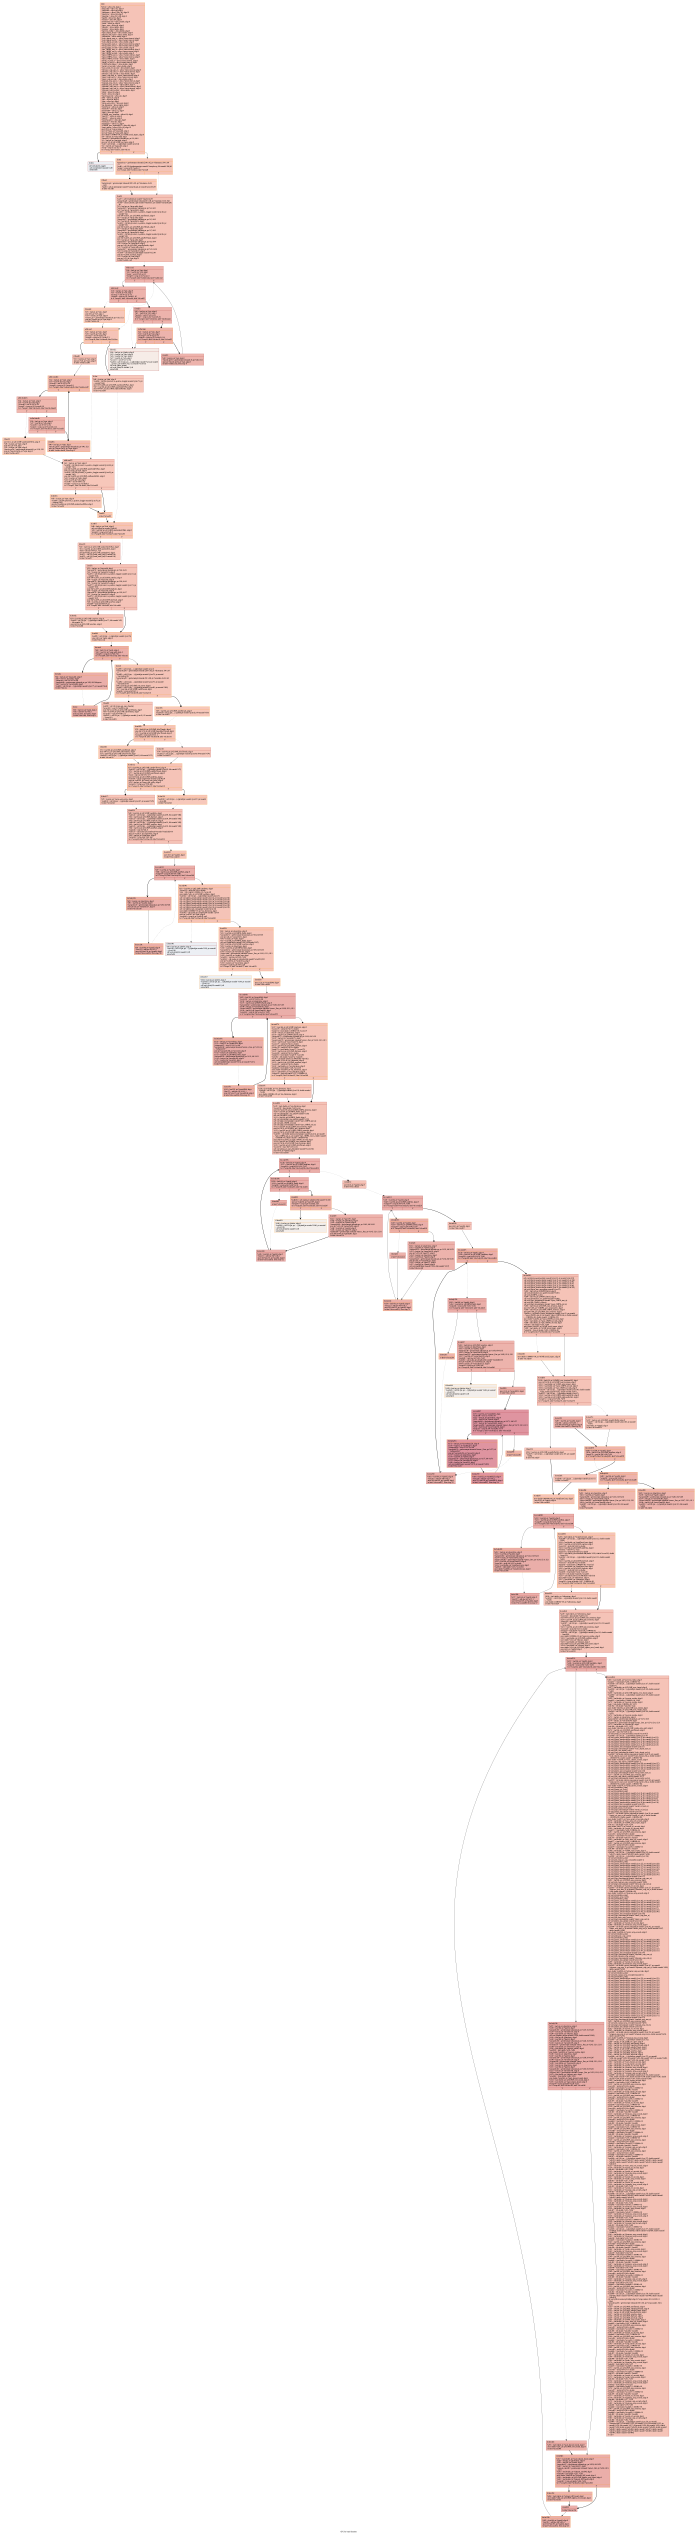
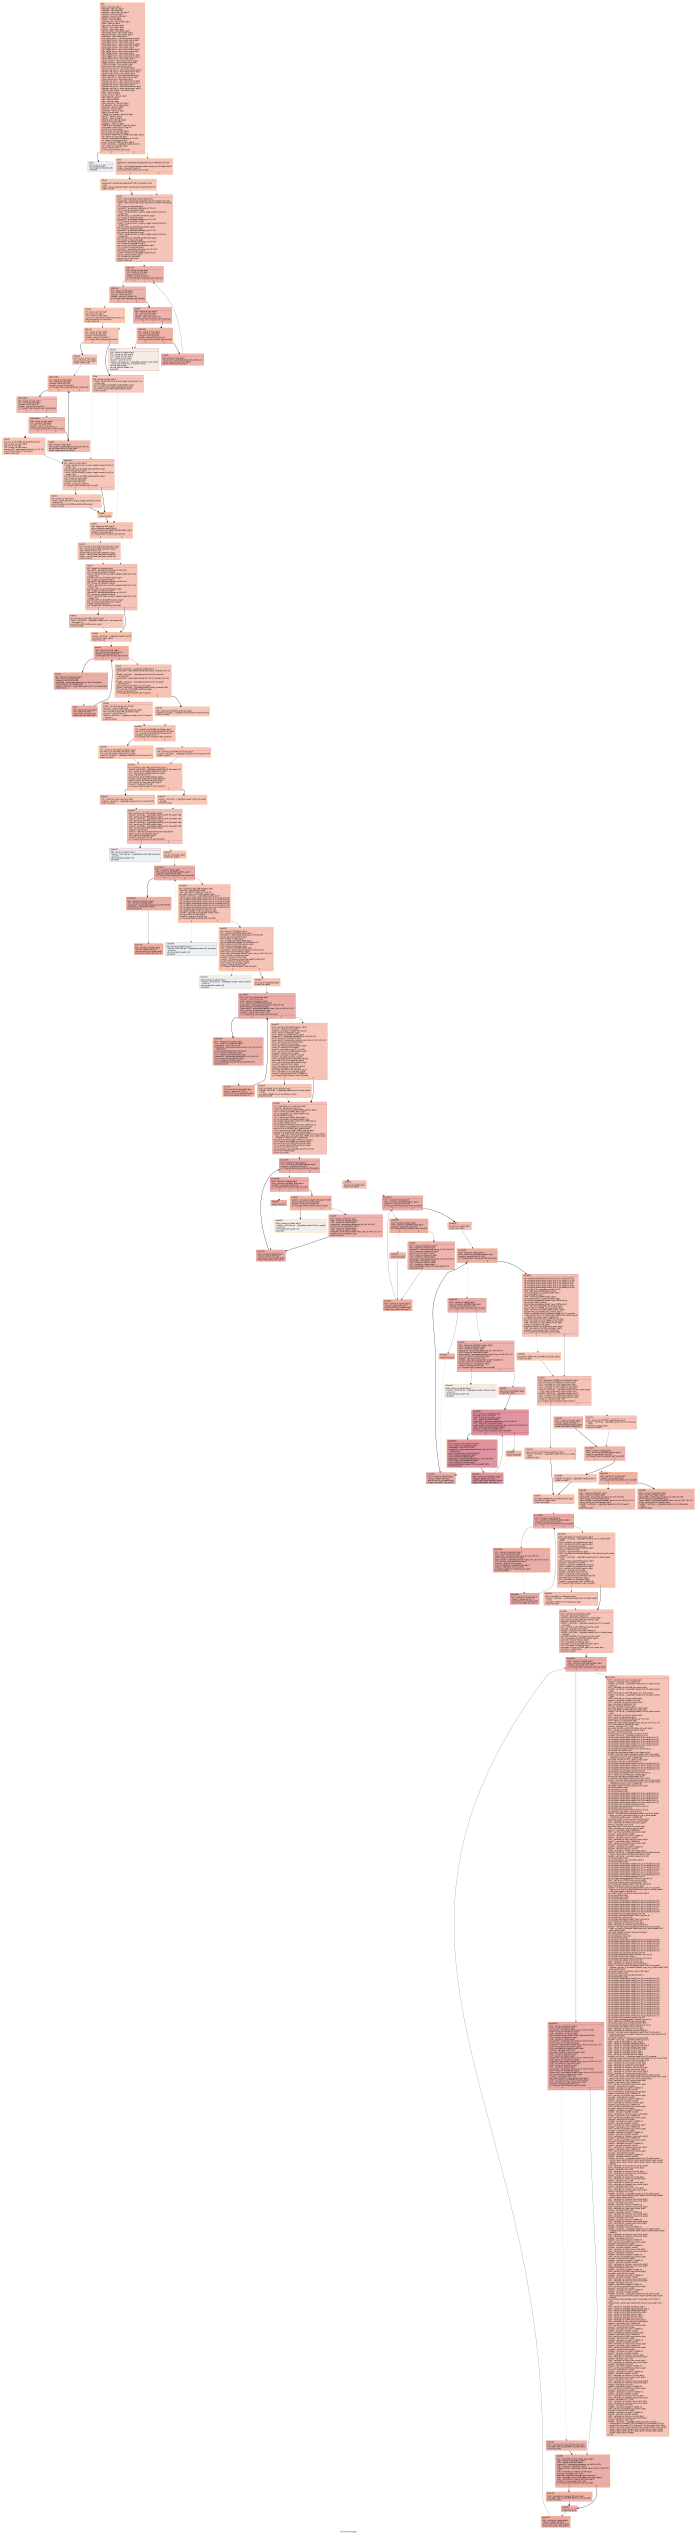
none -> (135, 855)
